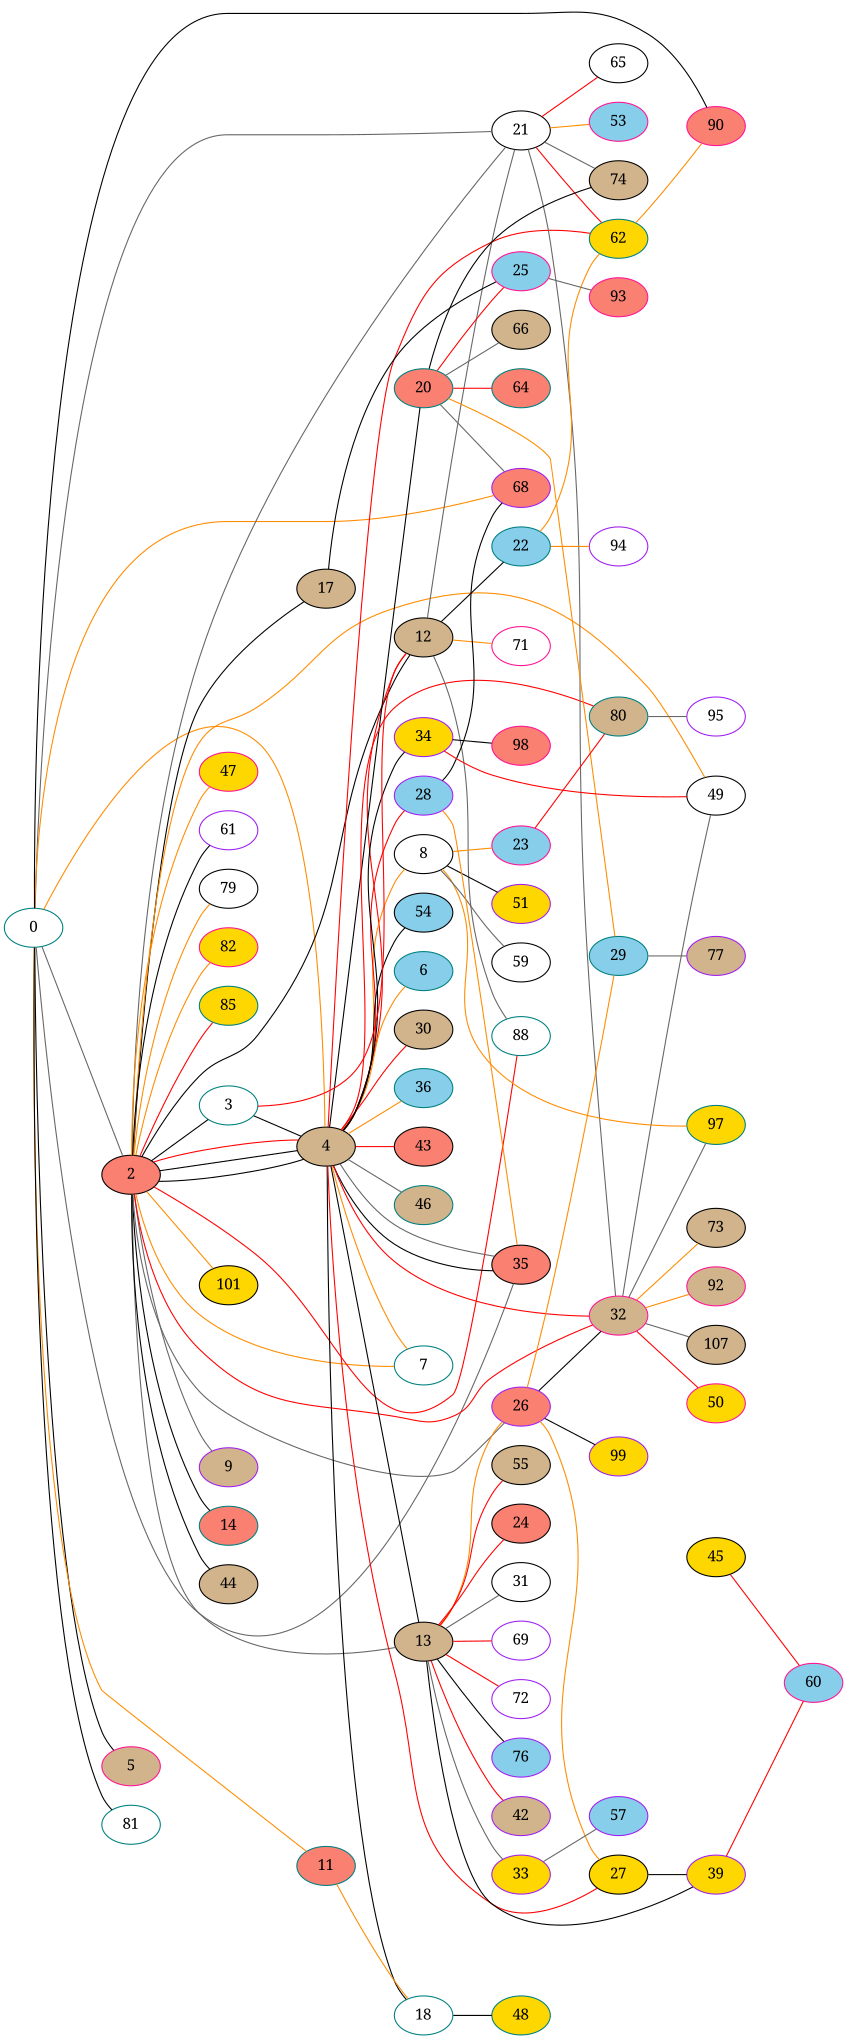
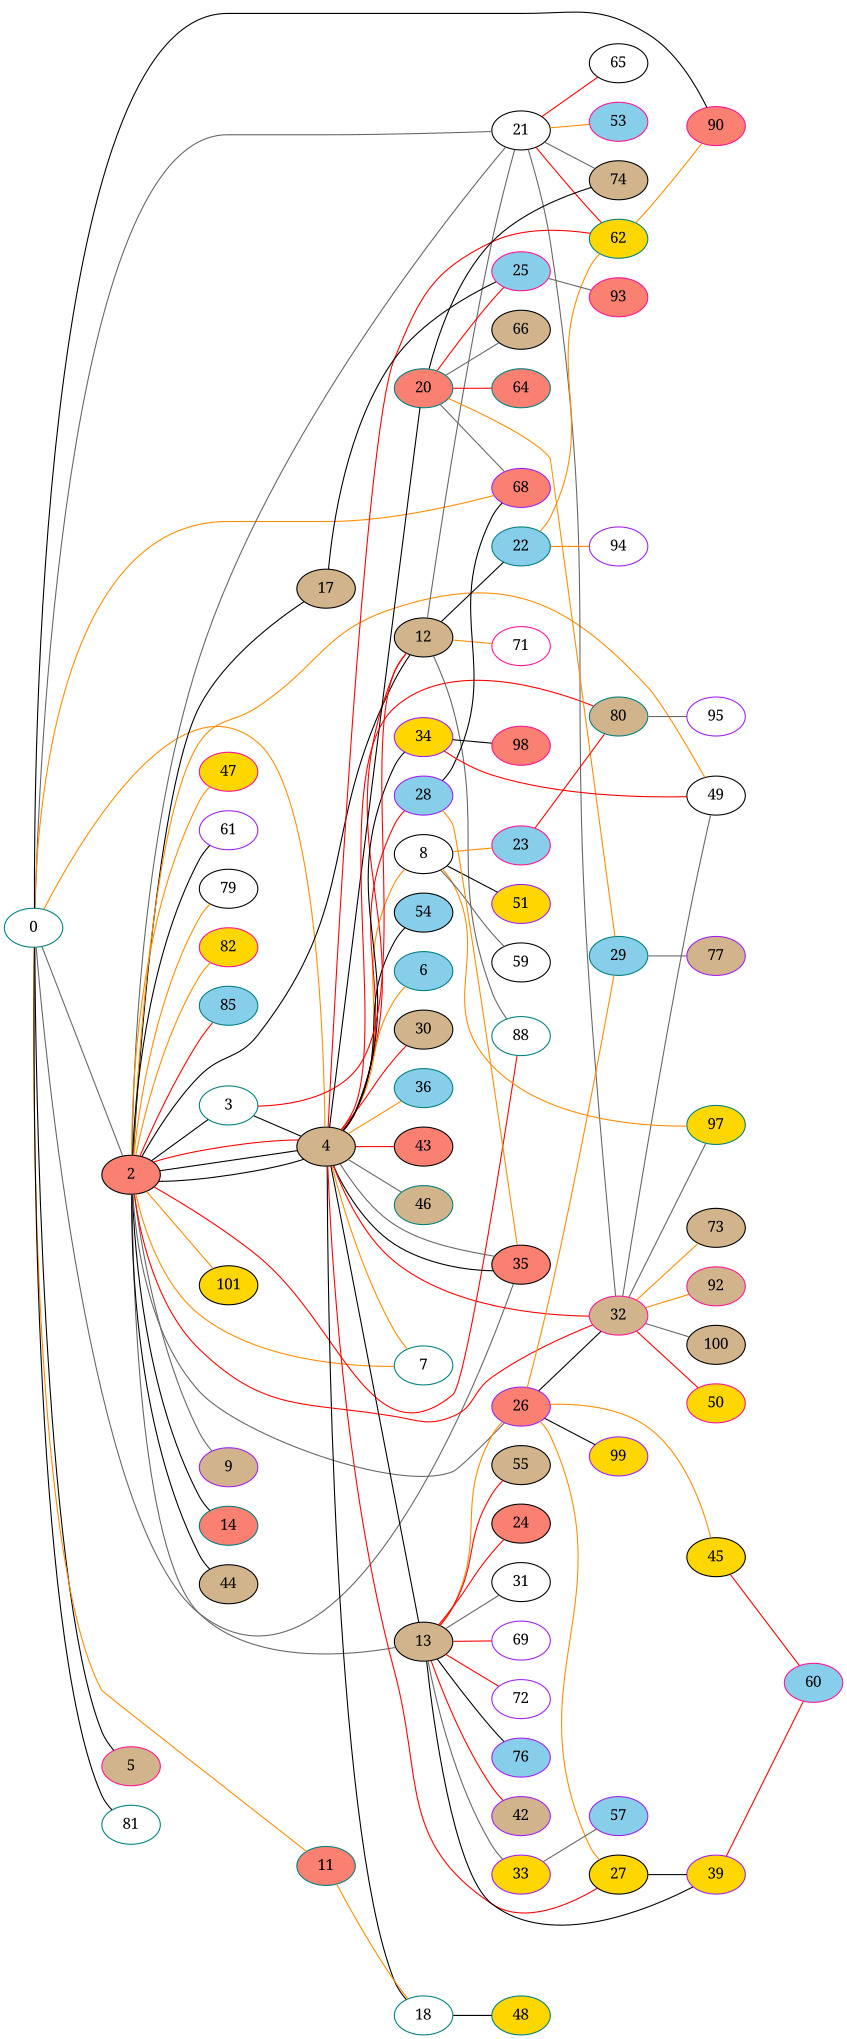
(229, 1006) -> (229, 1006)
(716, 1345) -> (716, 1345)
none -> (658, 1436)
